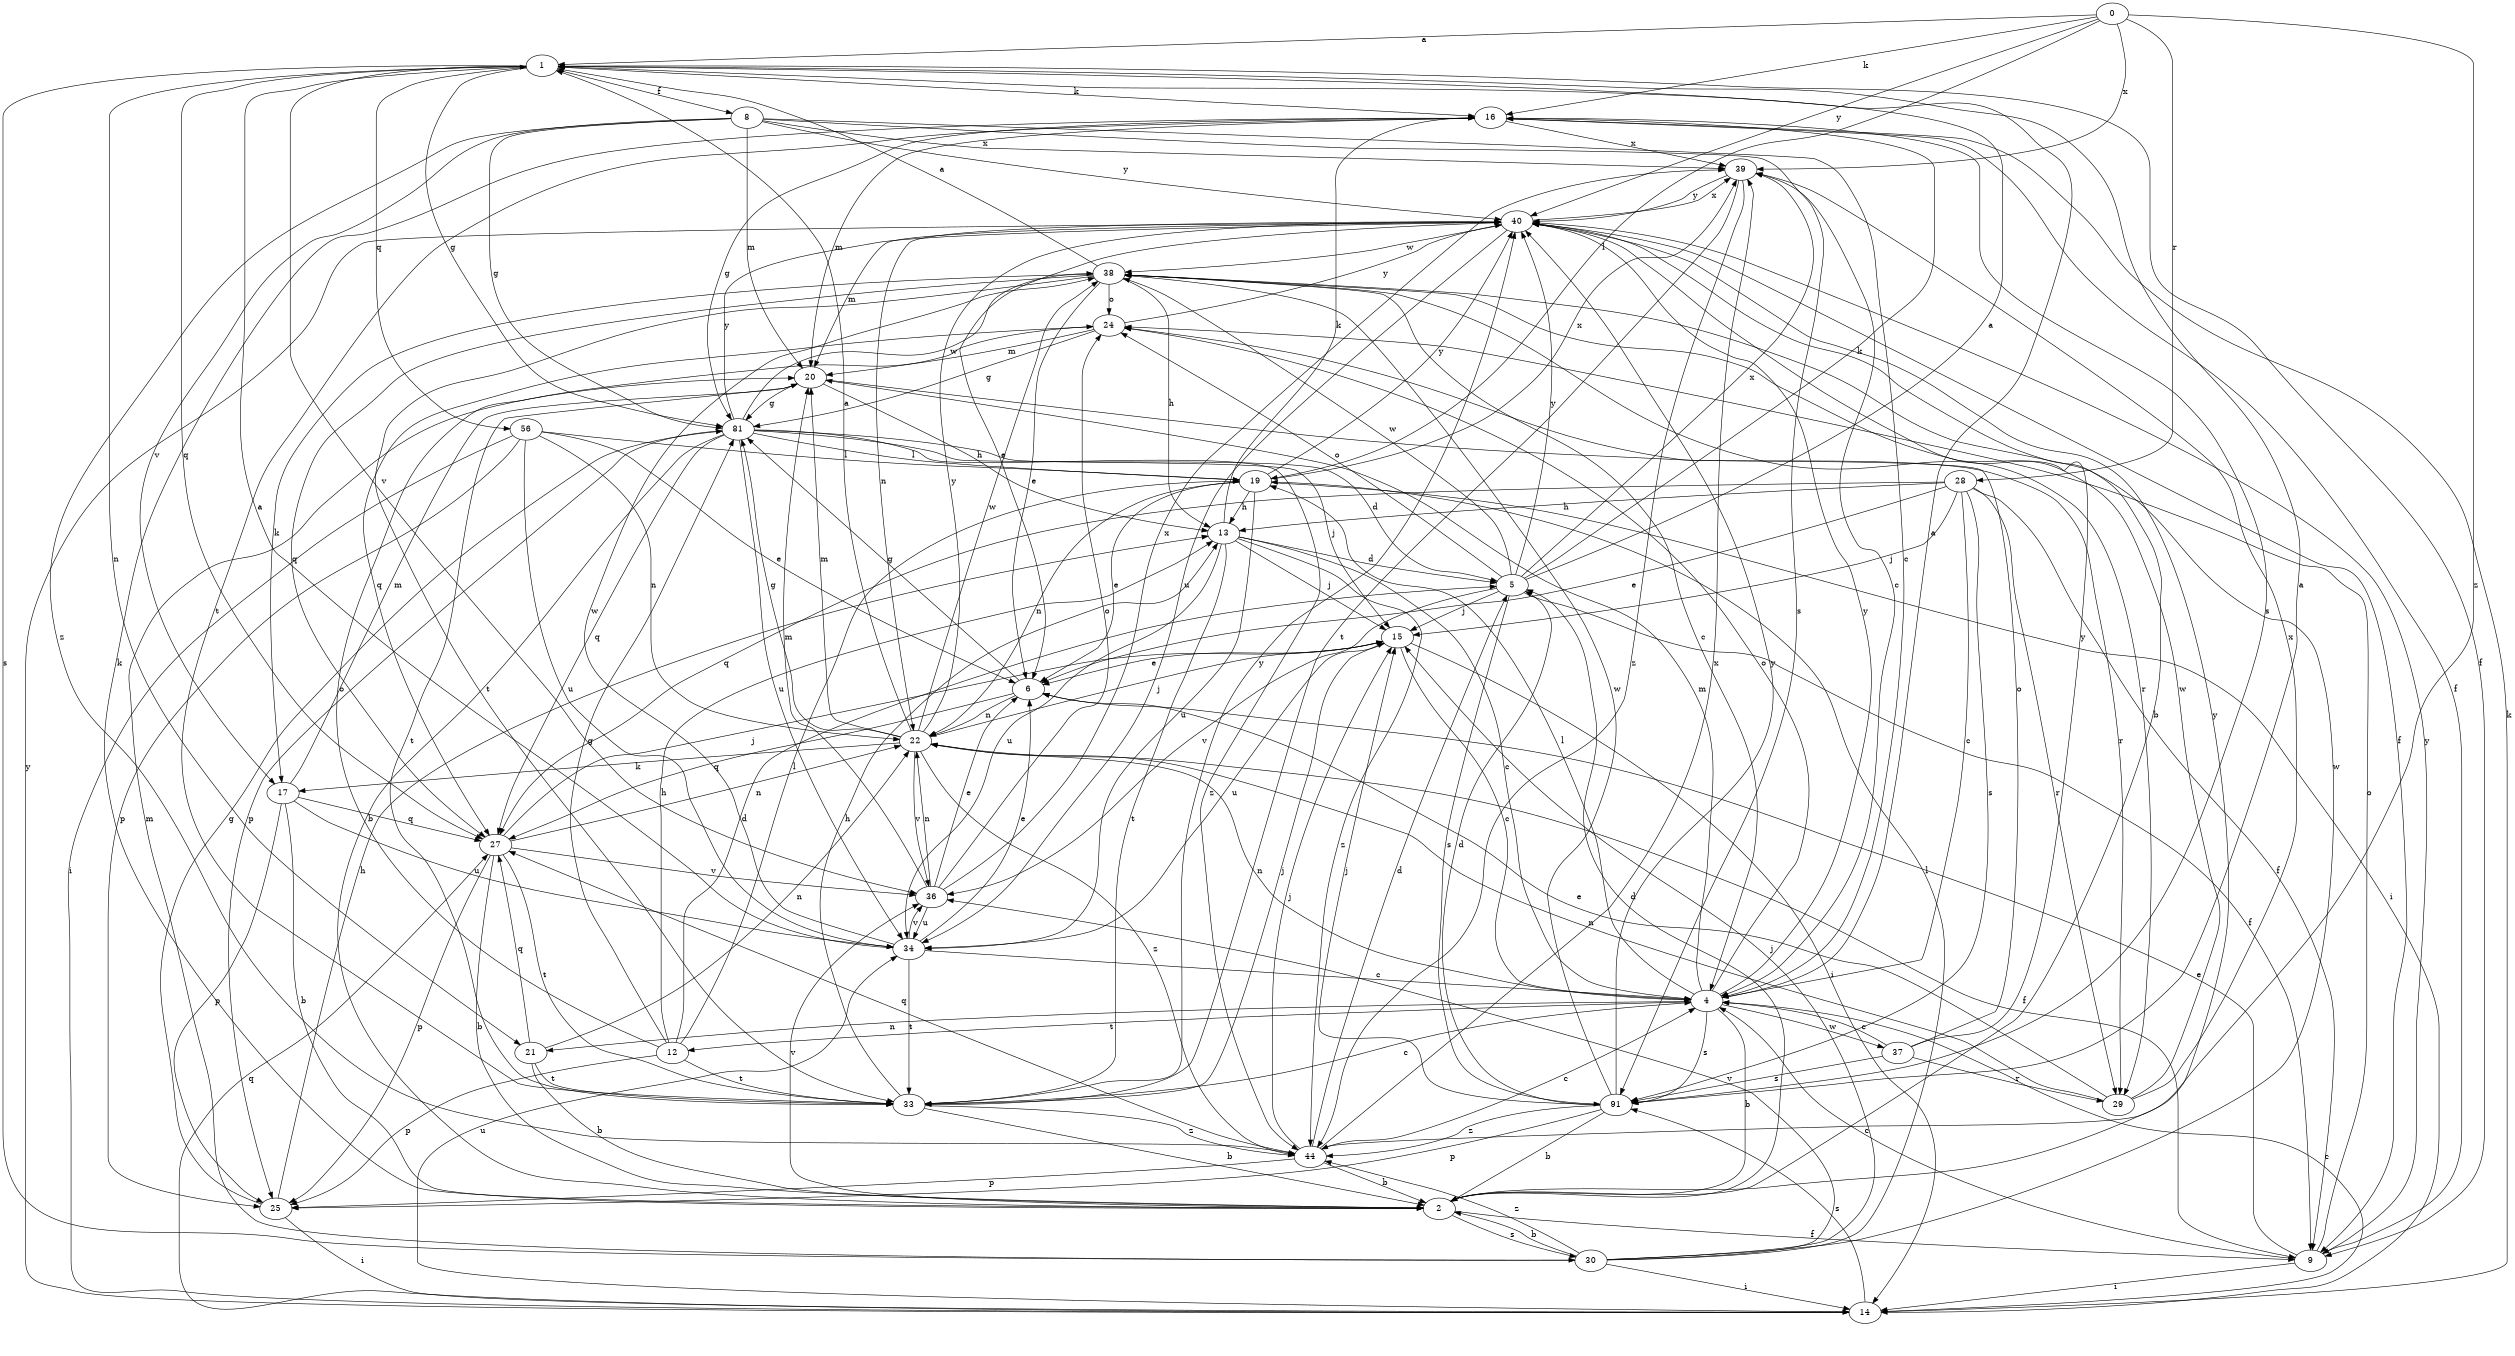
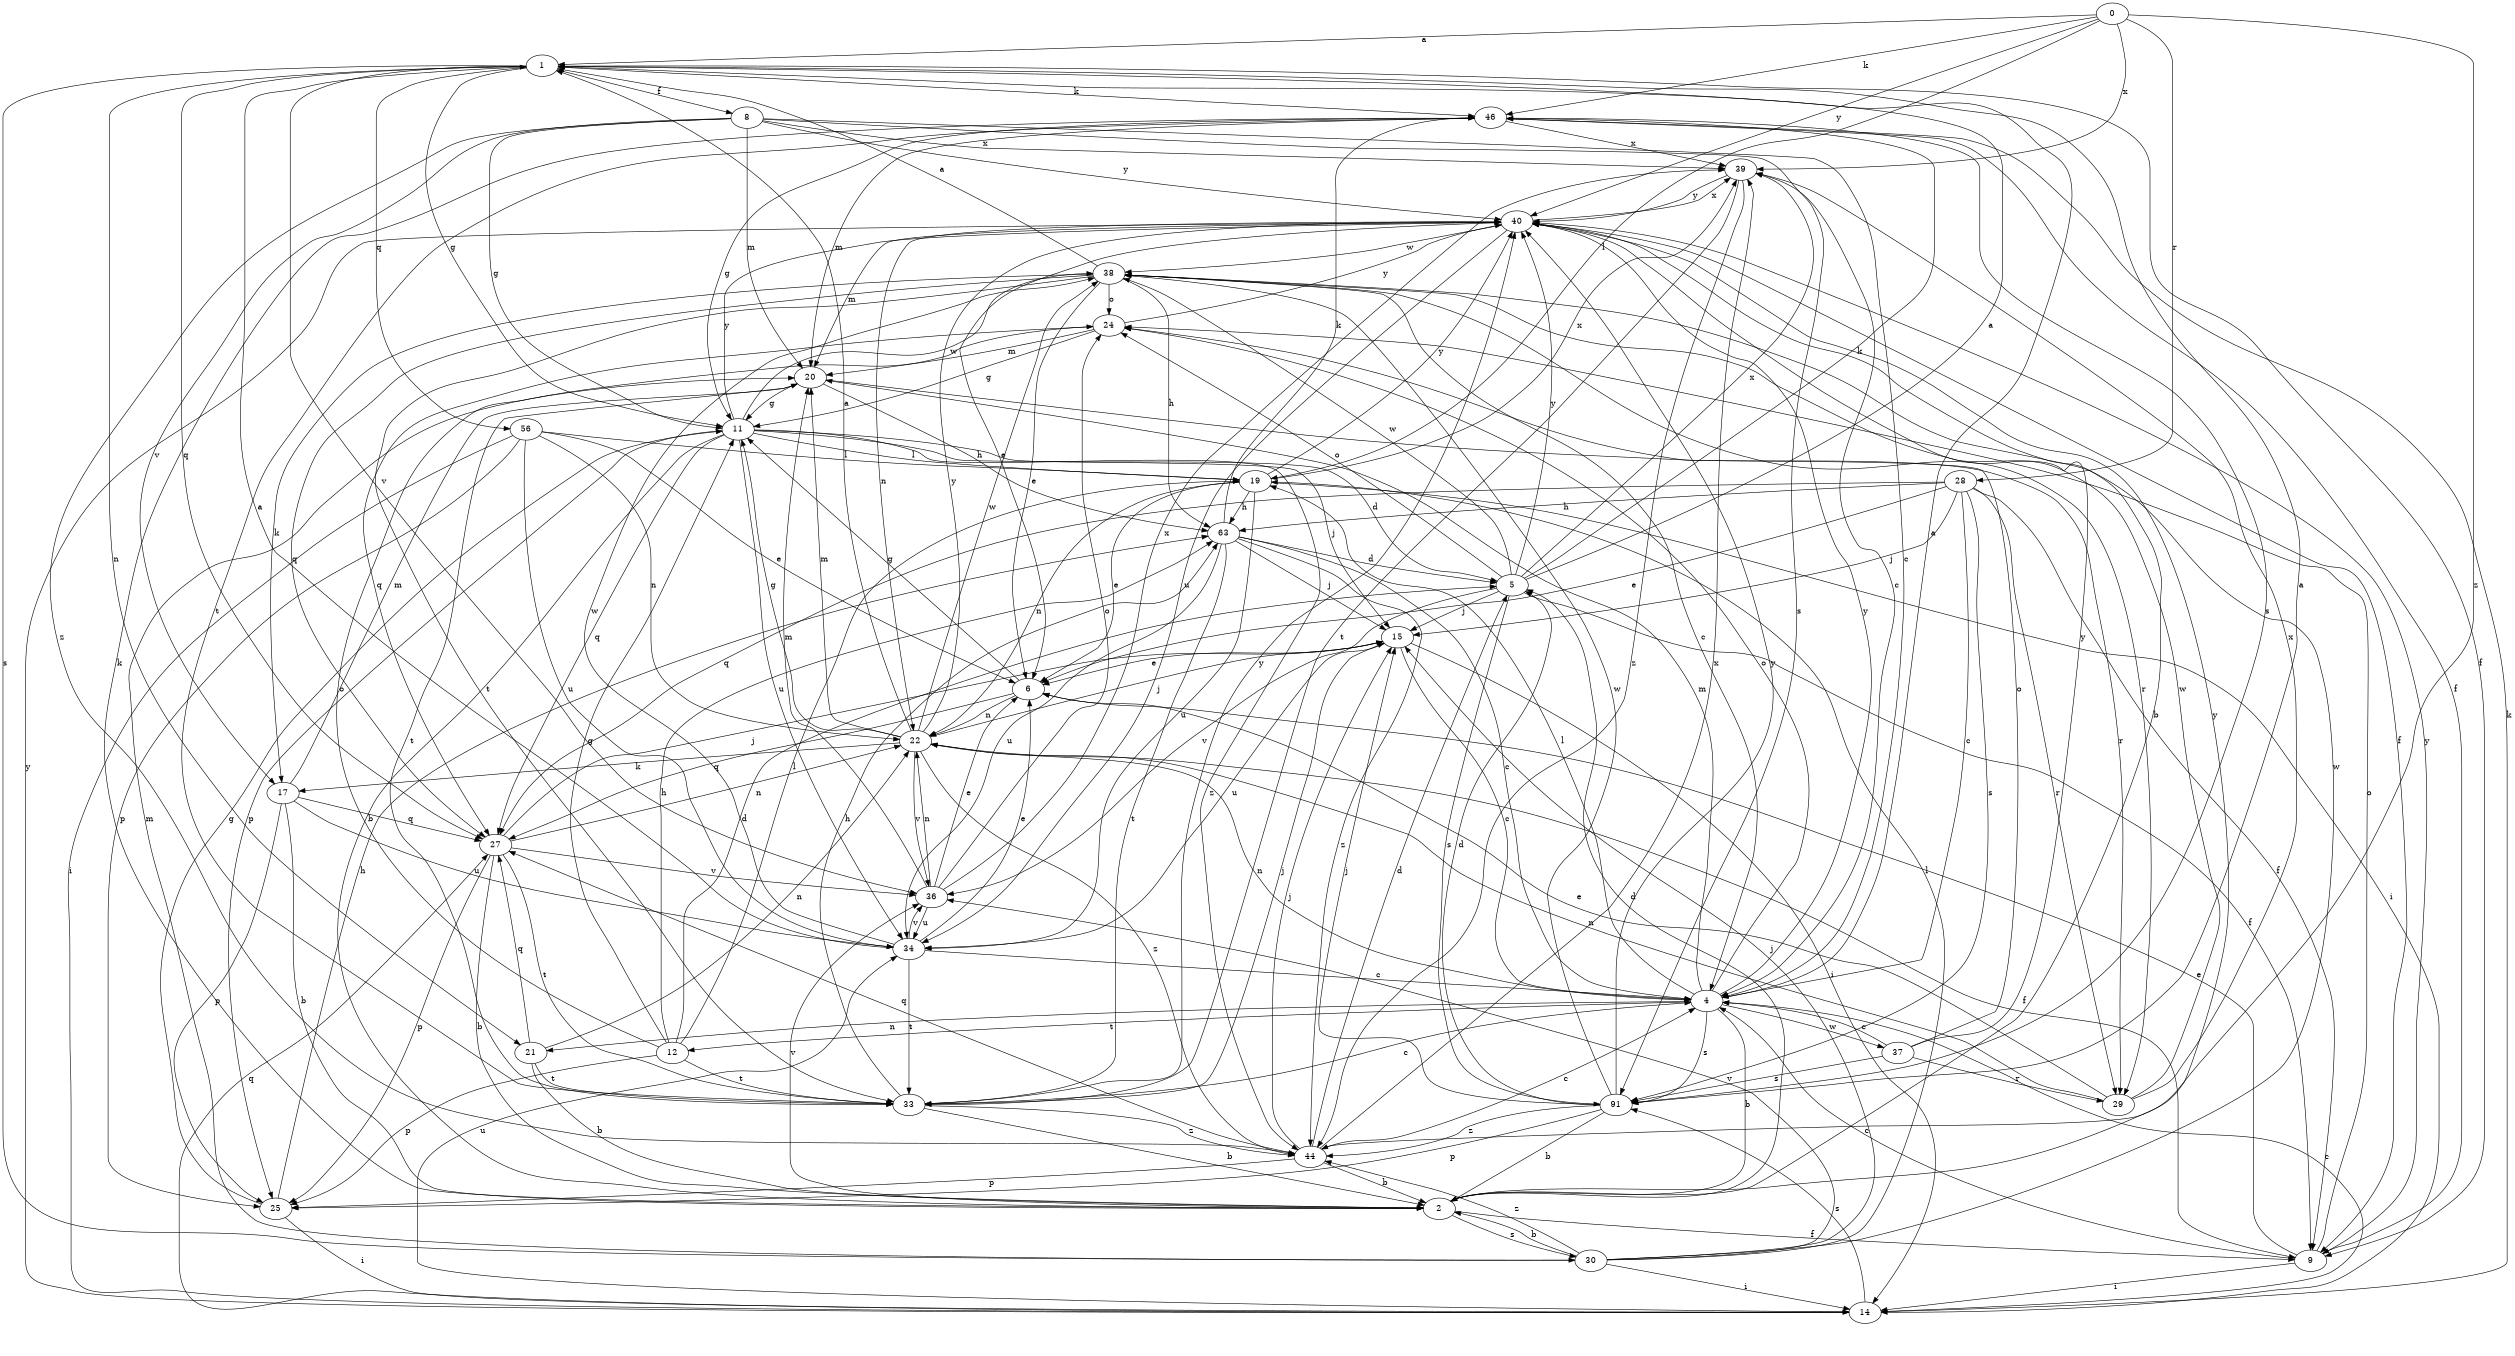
(1491, 118) -> (1491, 118)
(738, 429) -> (738, 429)
(1224, 533) -> (1224, 533)
